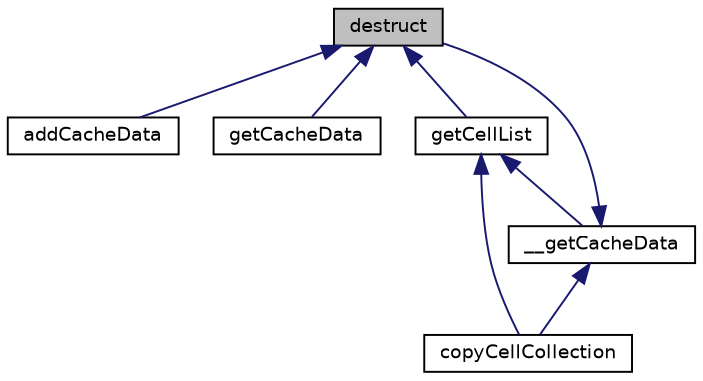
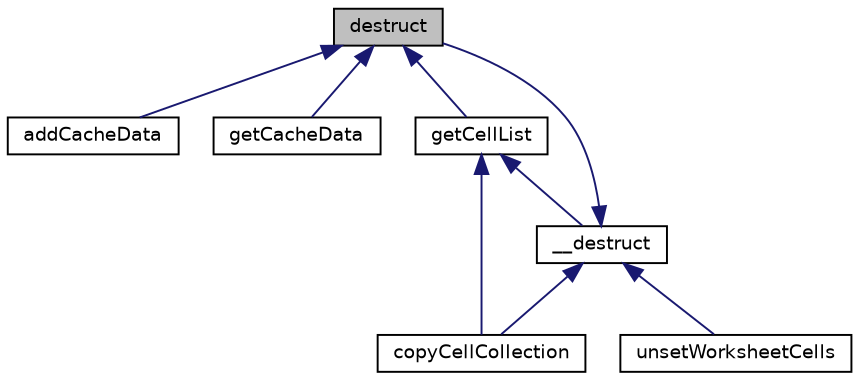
(602, 245) -> (602, 245)
none -> (736, 353)
